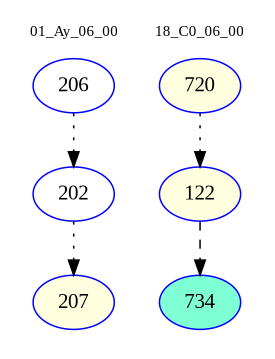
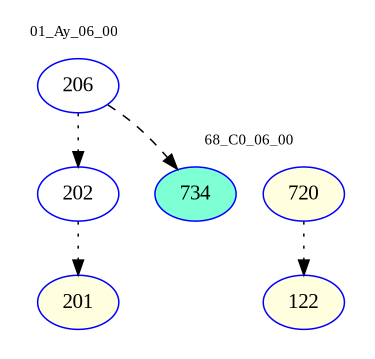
(200, 32) -> (250, 141)
(200, 241) -> (152, 141)
(74, 302) -> (78, 302)
